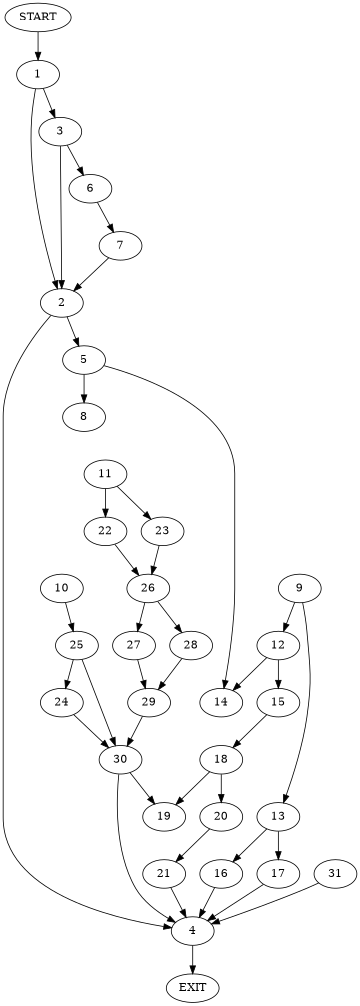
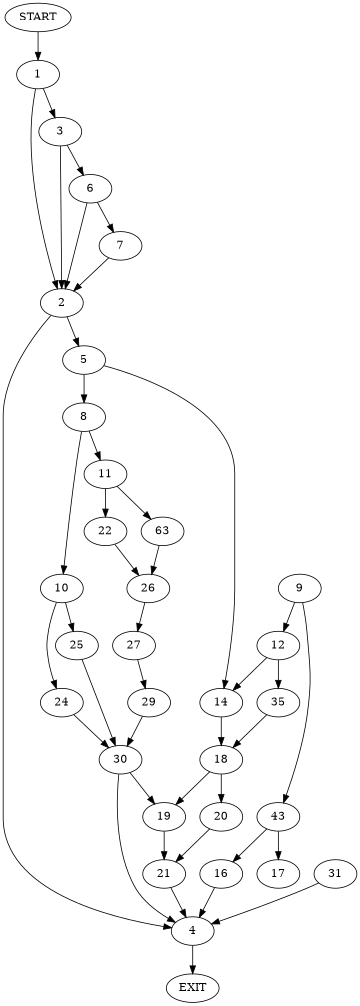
none -> (77, 242)
none -> (93, 442)
none -> (72, 499)
(163, 531) -> (163, 531)
(191, 646) -> none
(70, 670) -> (47, 642)
(278, 703) -> (278, 703)
none -> (221, 727)
(278, 817) -> (278, 817)
none -> (164, 842)
(239, 900) -> none
